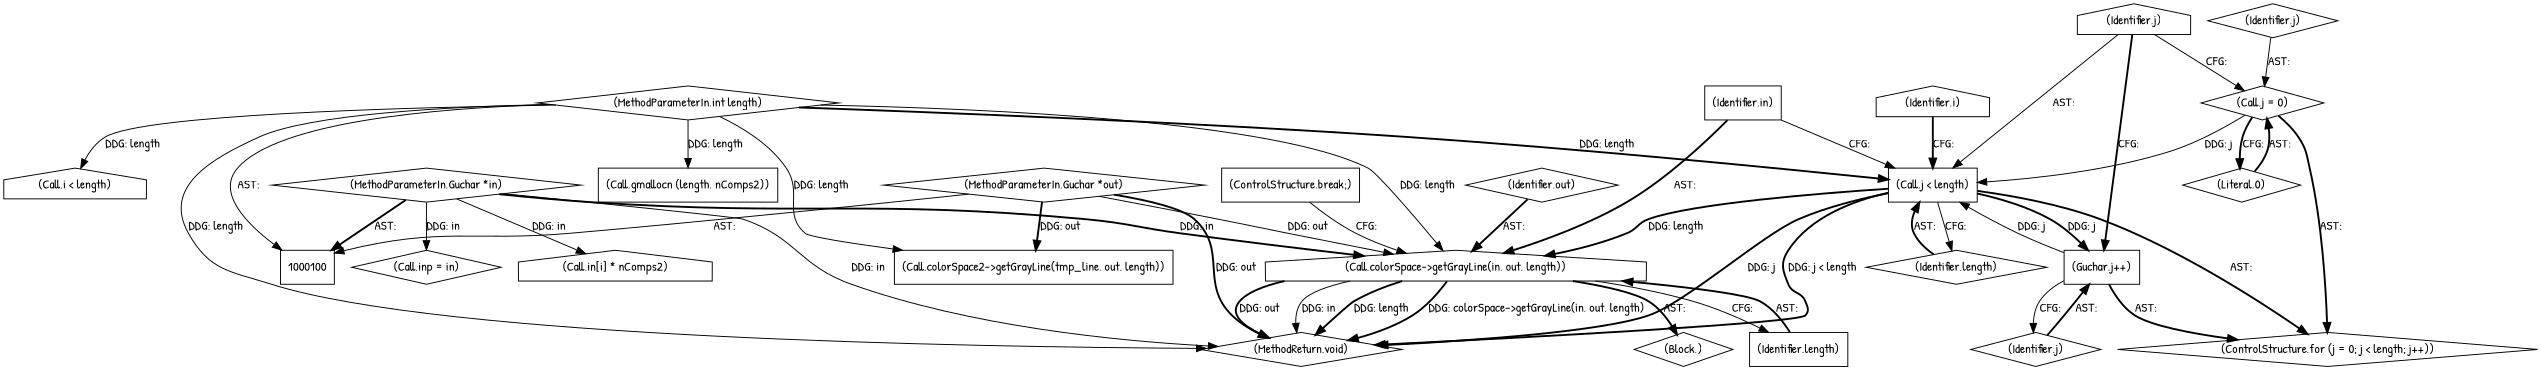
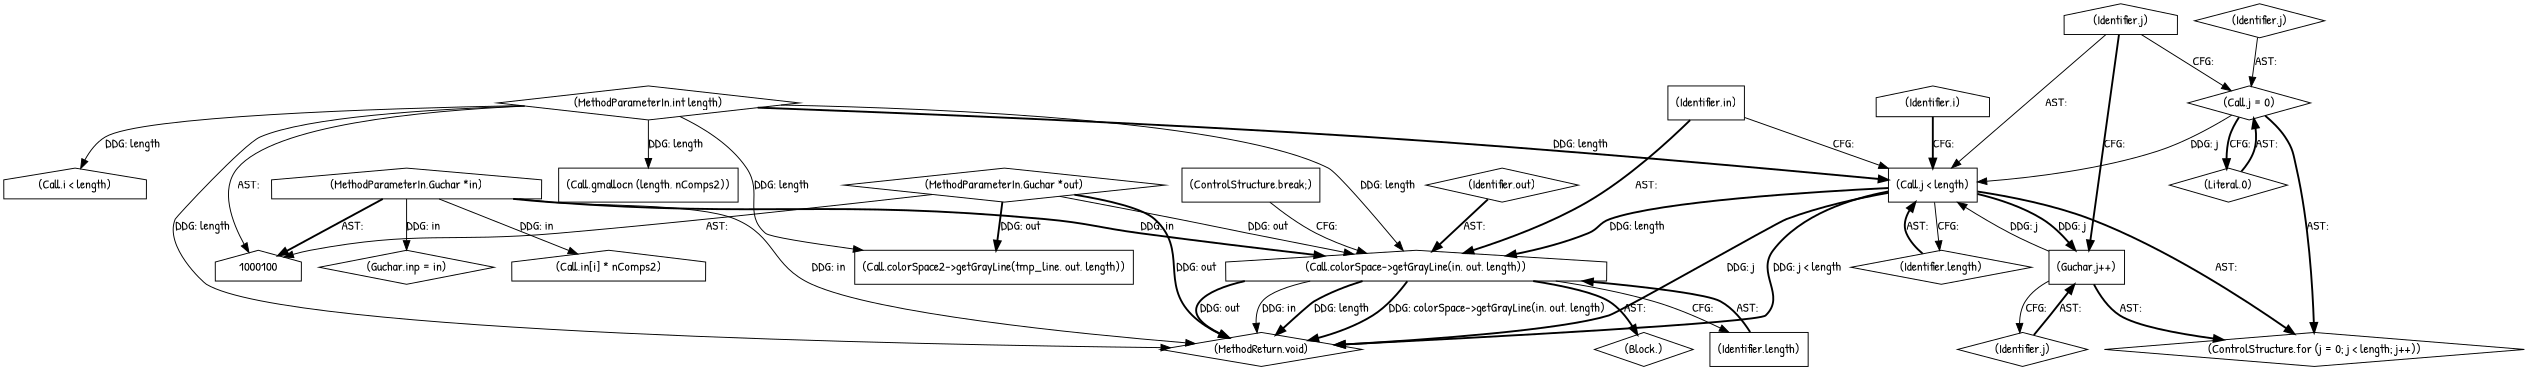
(426, 185) -> (407, 185)
(307, 267) -> (258, 267)
(426, 267) -> (407, 267)
